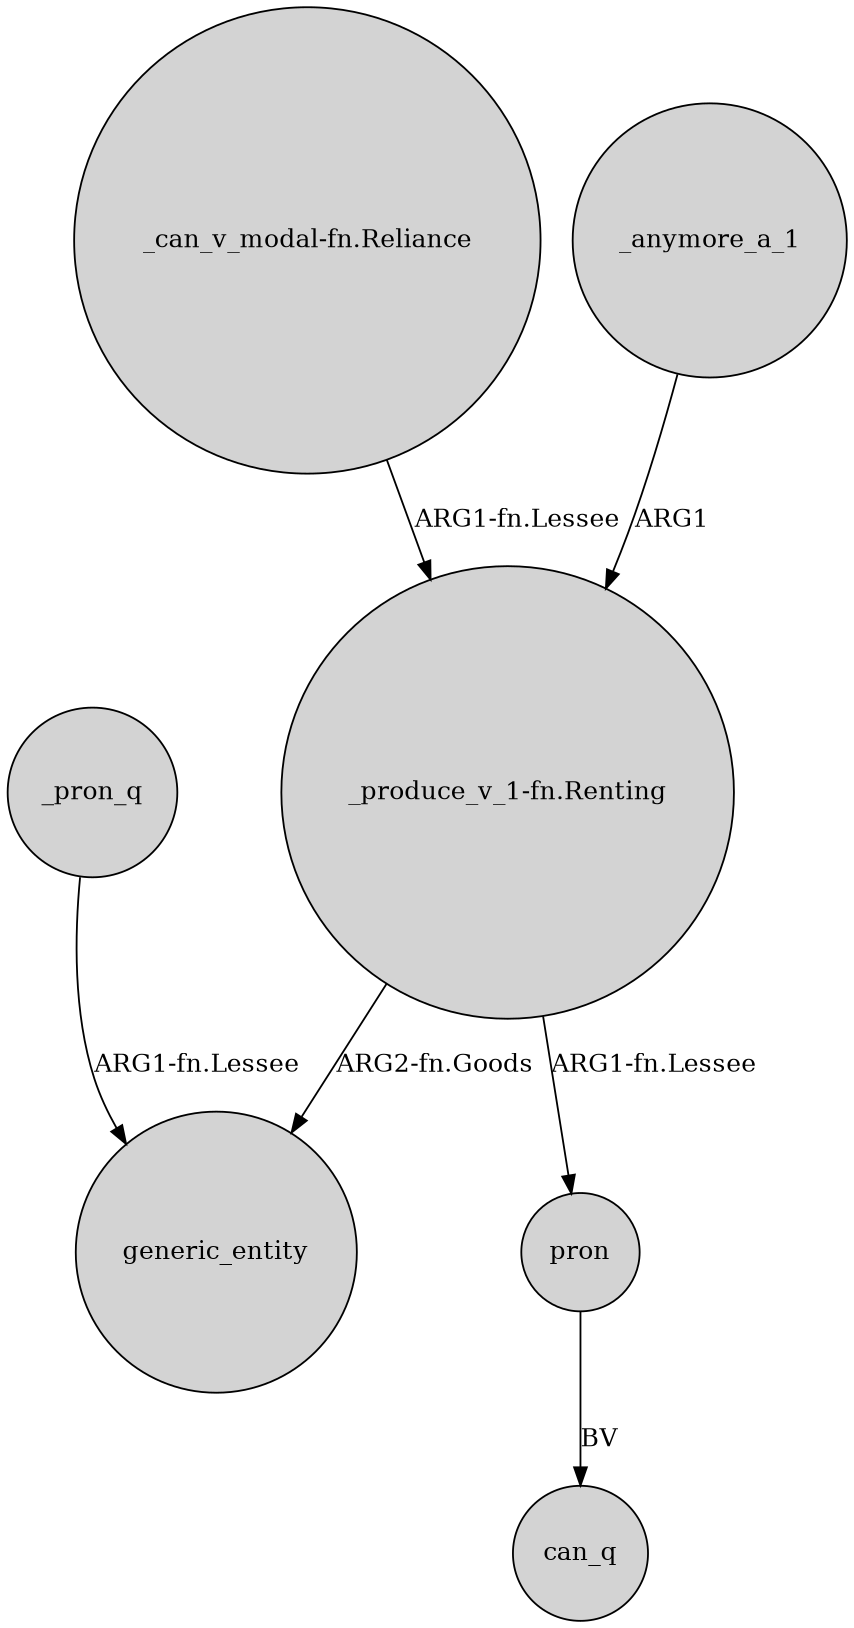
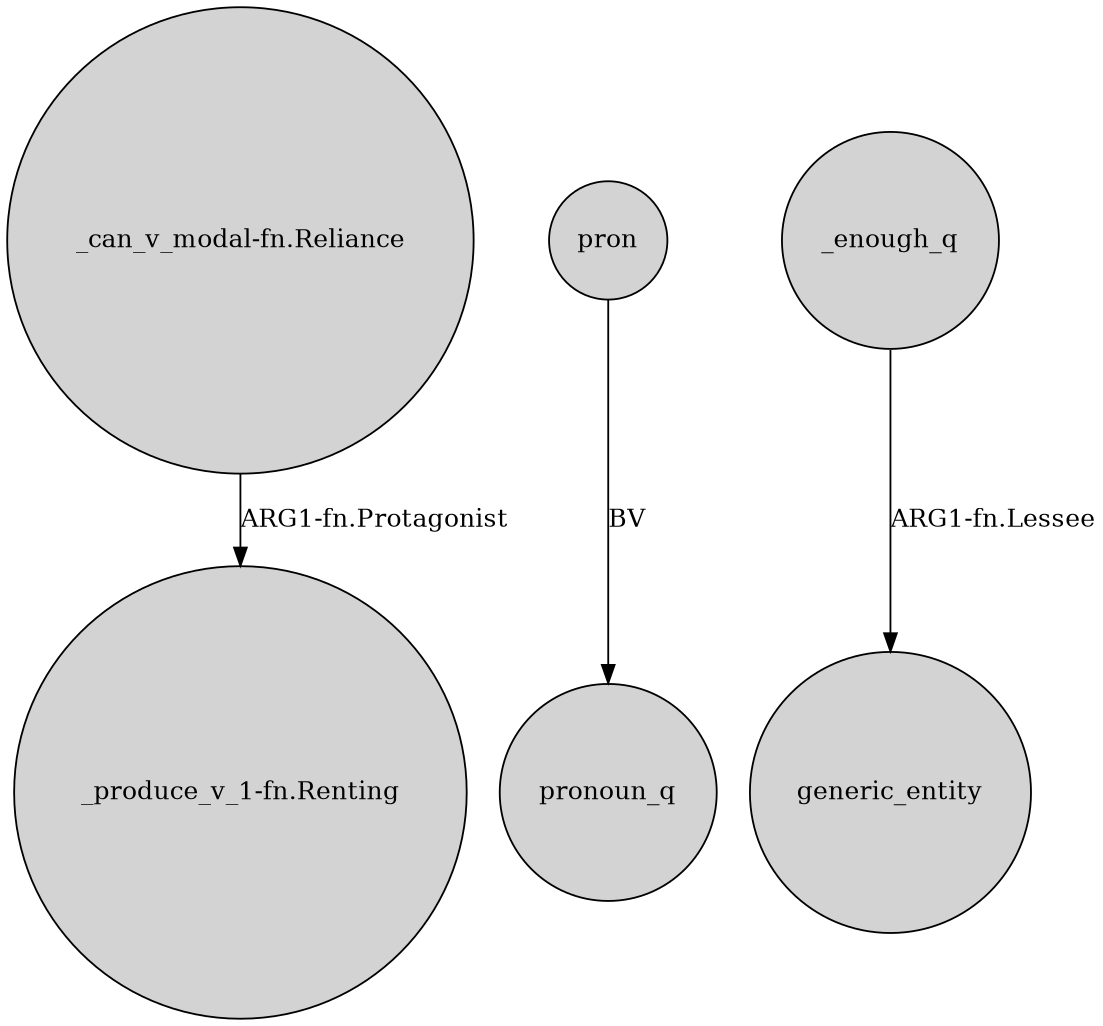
(710, 240) -> none
(518, 520) -> (375, 520)
(92, 792) -> (890, 240)
(344, 1050) -> none
(556, 1096) -> none
(580, 1553) -> (608, 792)
